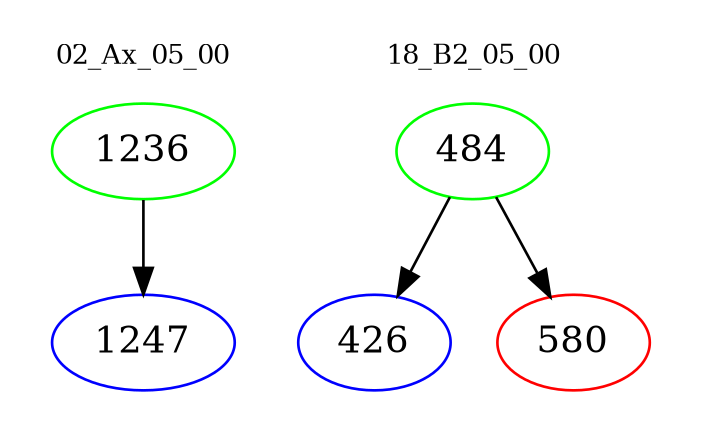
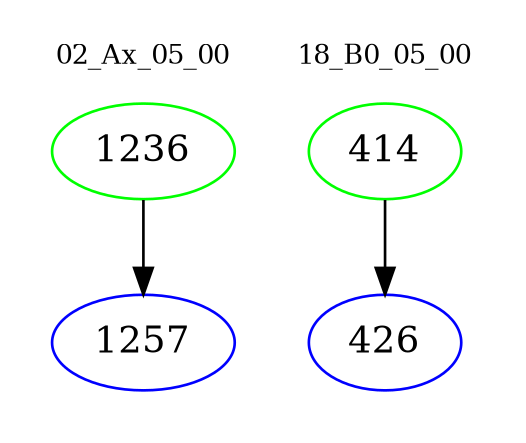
(474, 57) -> (385, 57)
(473, 151) -> (385, 151)
(143, 343) -> (143, 343)
(574, 343) -> none
